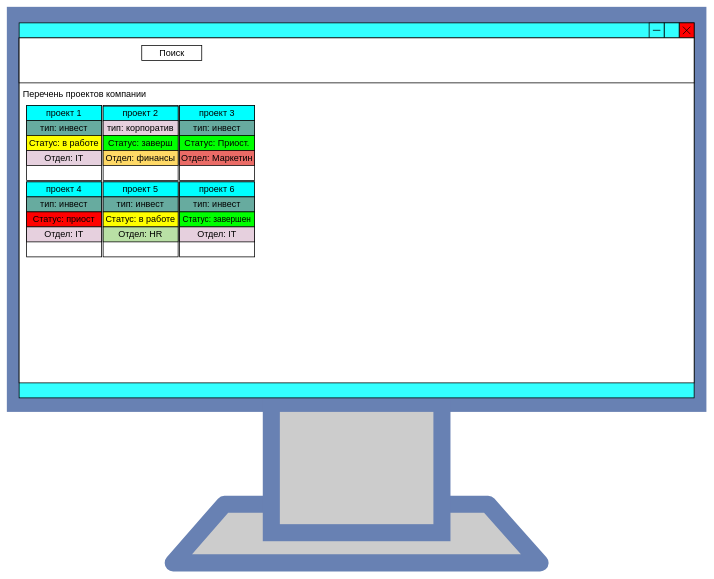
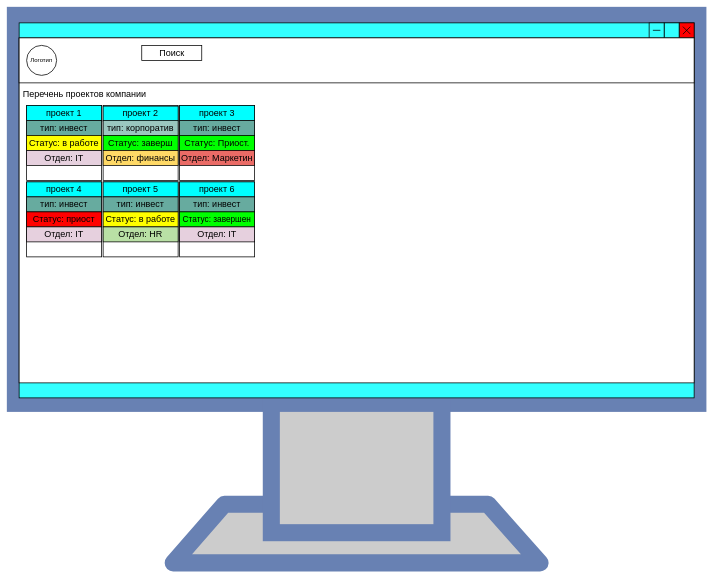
none -> (42, 60)
(141, 128) -> (141, 128)
